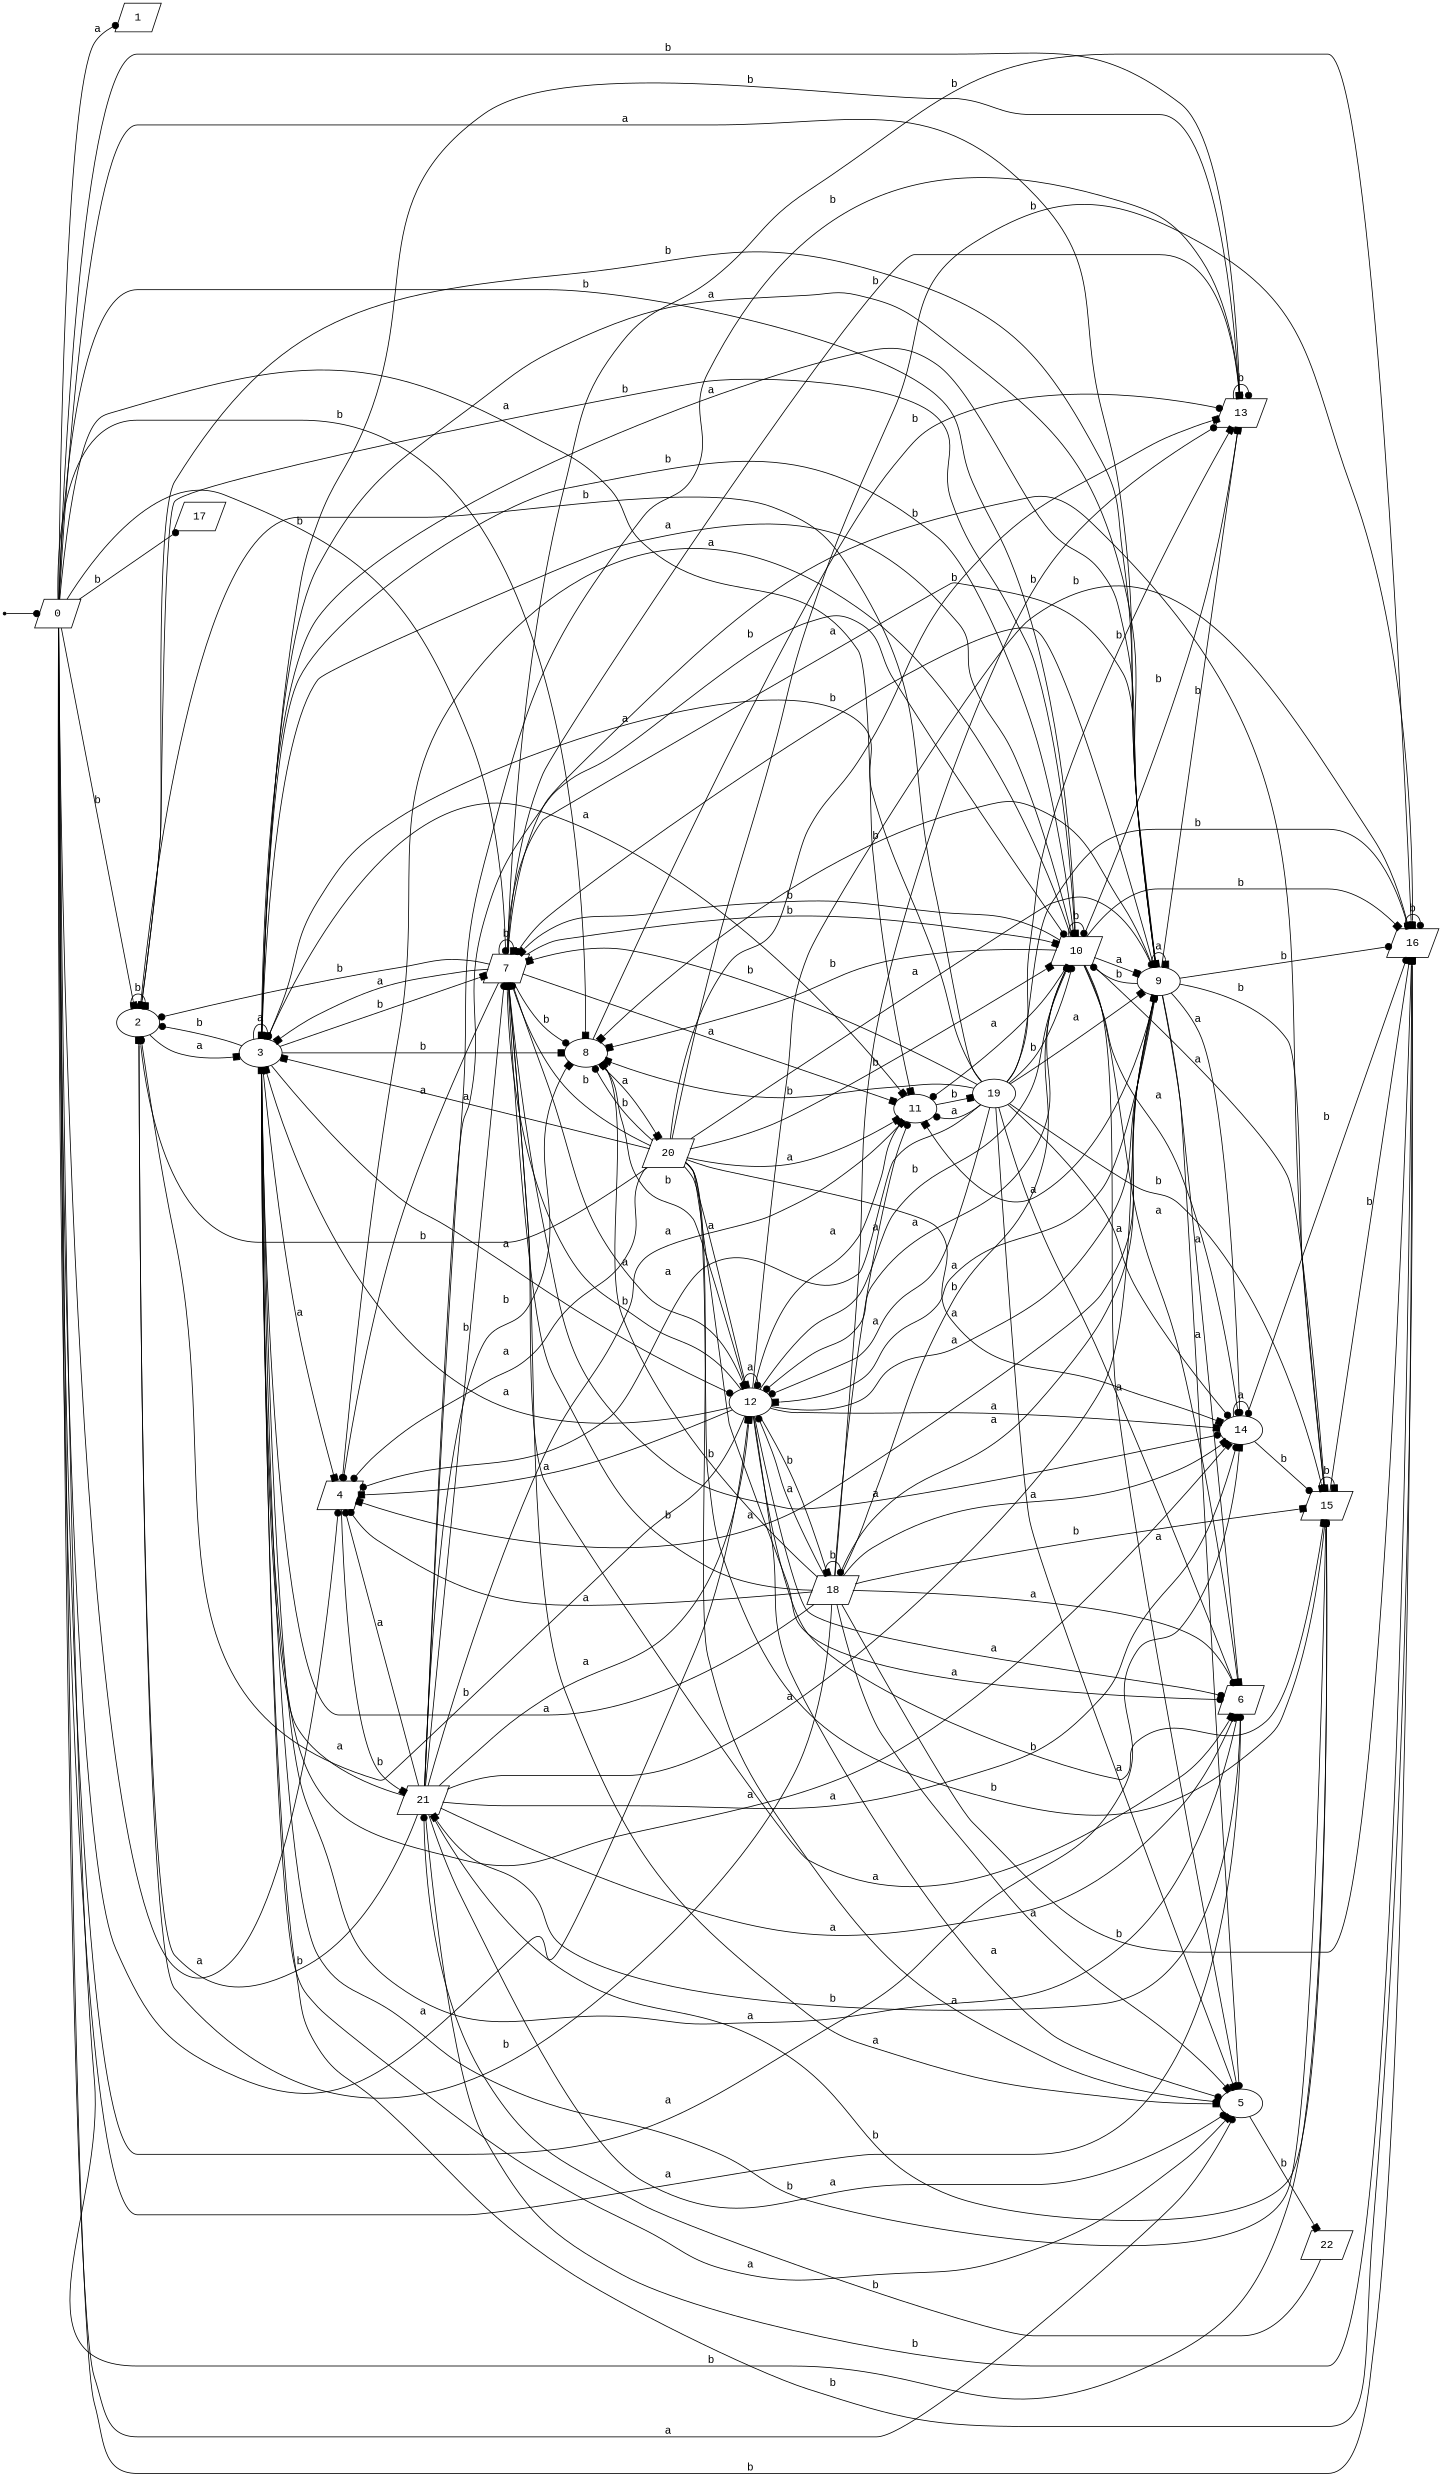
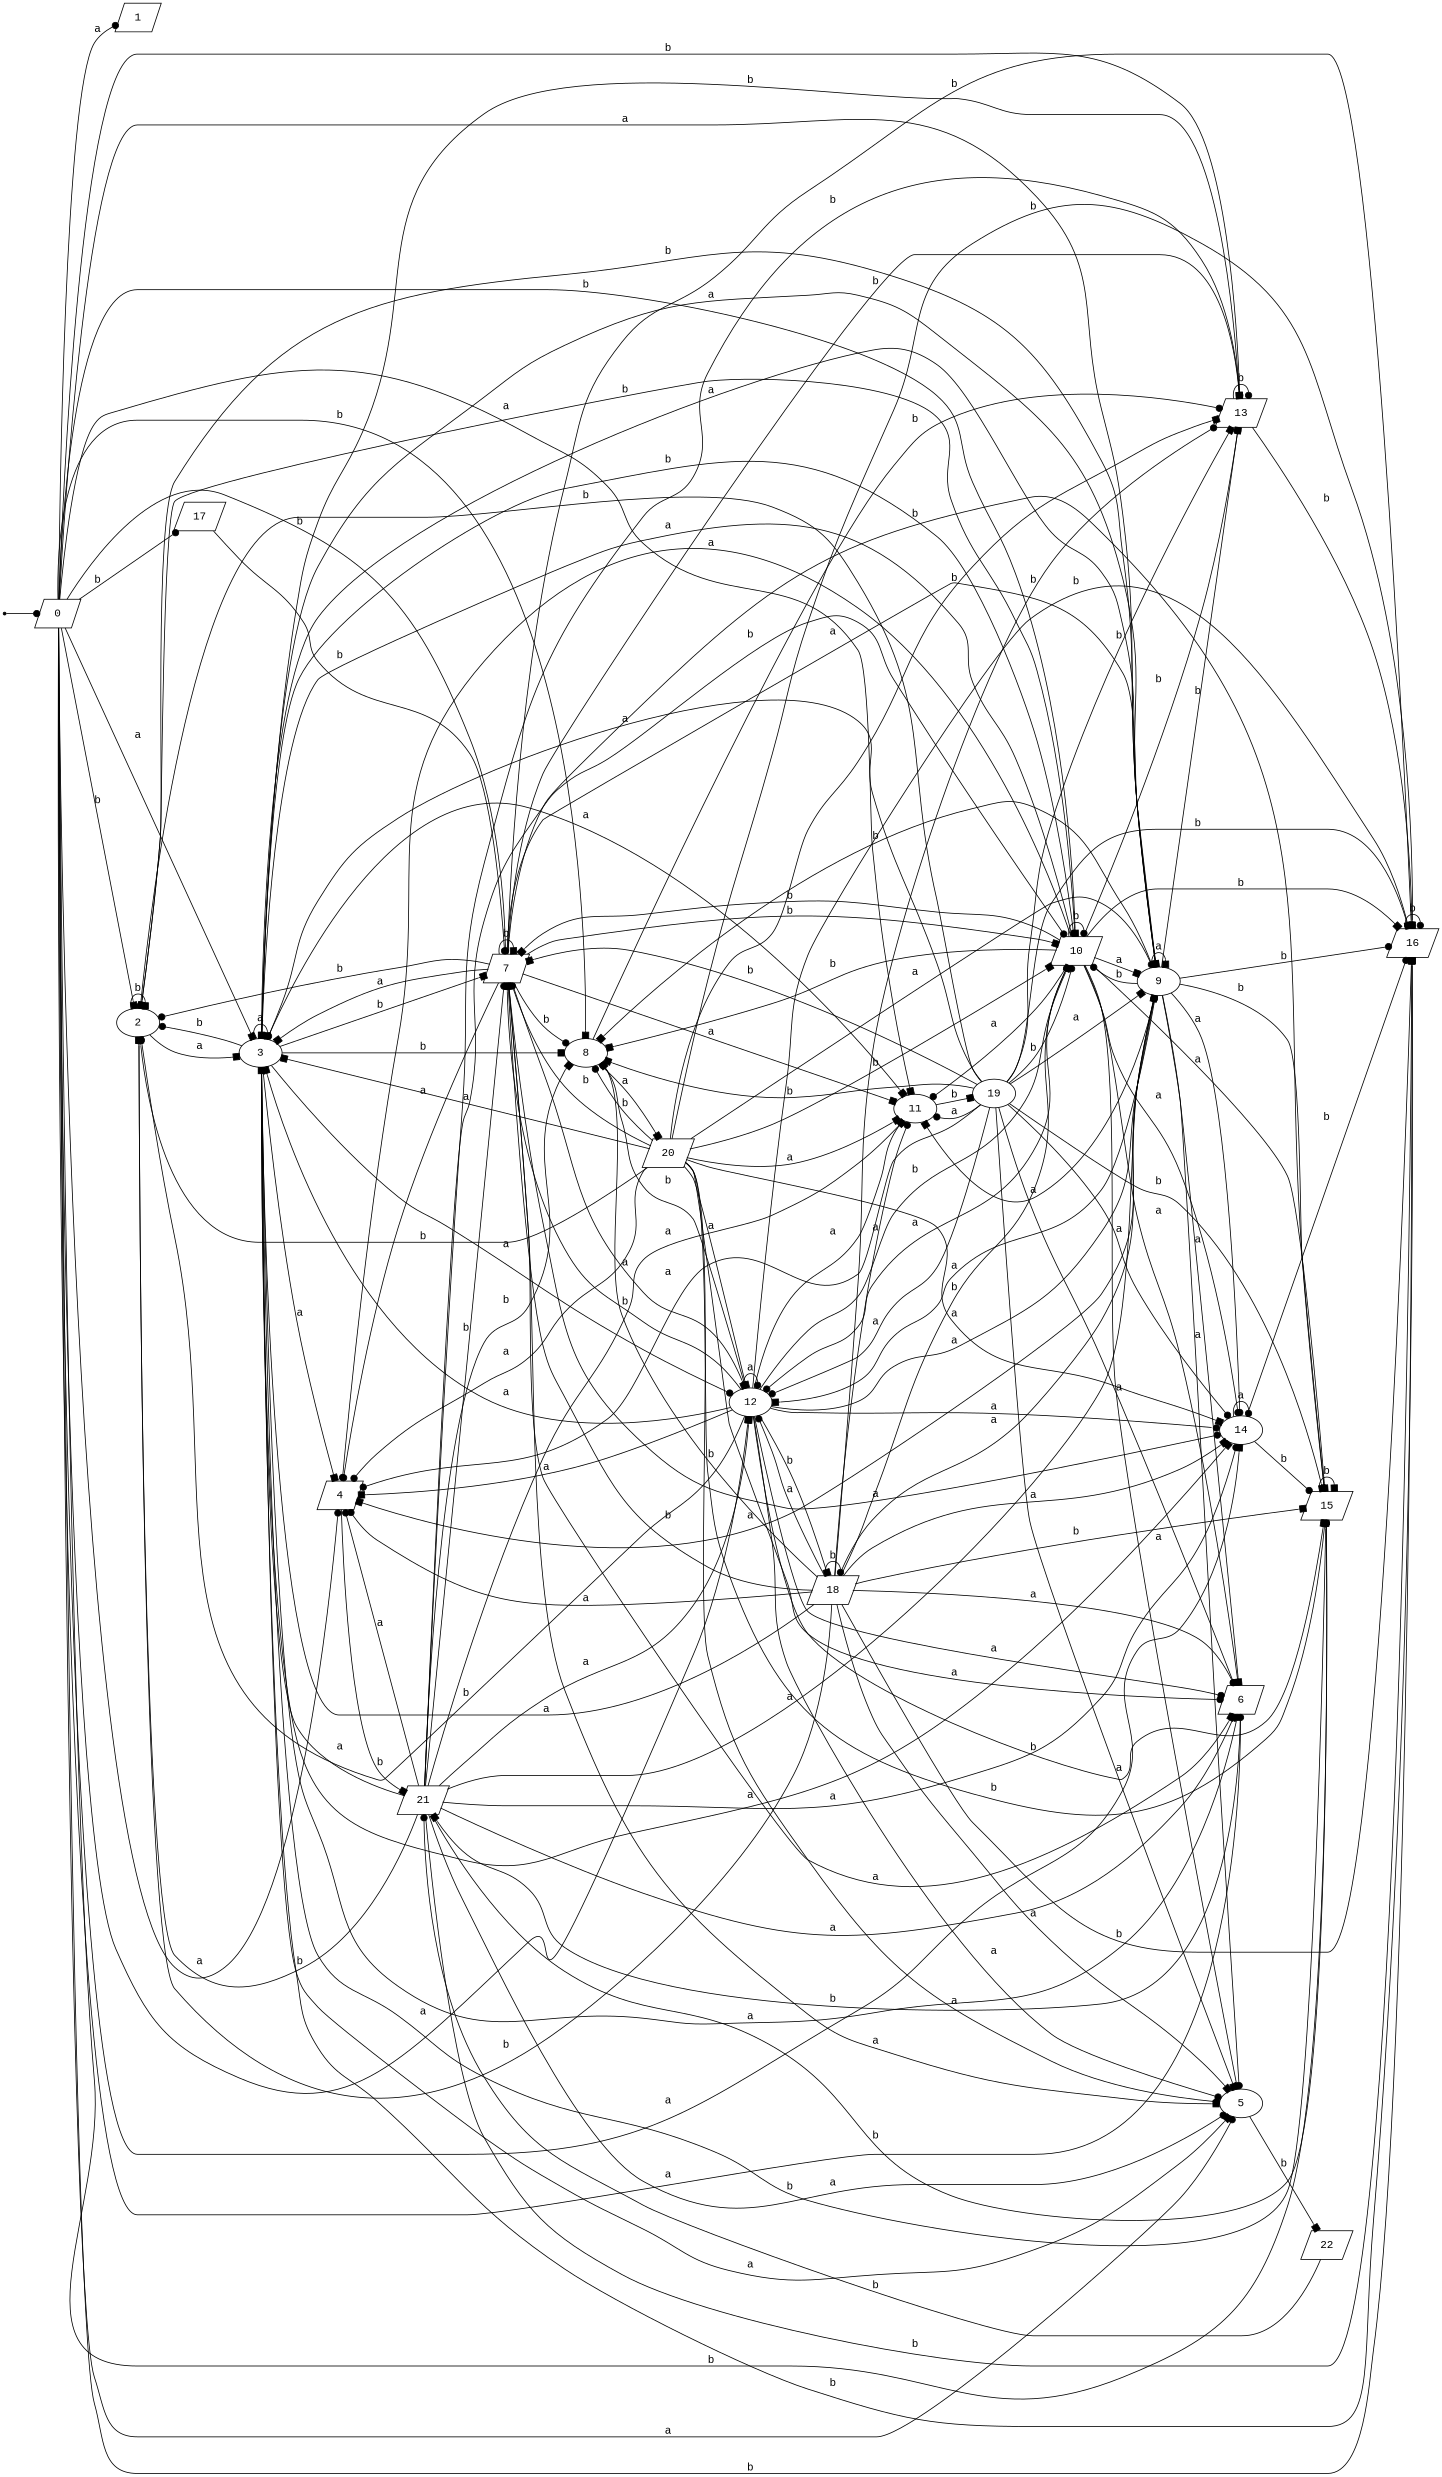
(916, 670) -> (408, 710)
none -> (153, 820)
(1369, 1228) -> (1376, 660)
(991, 1413) -> (991, 1413)
